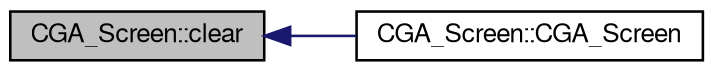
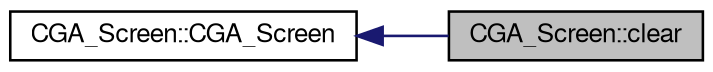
(323, 36) -> (416, 36)
